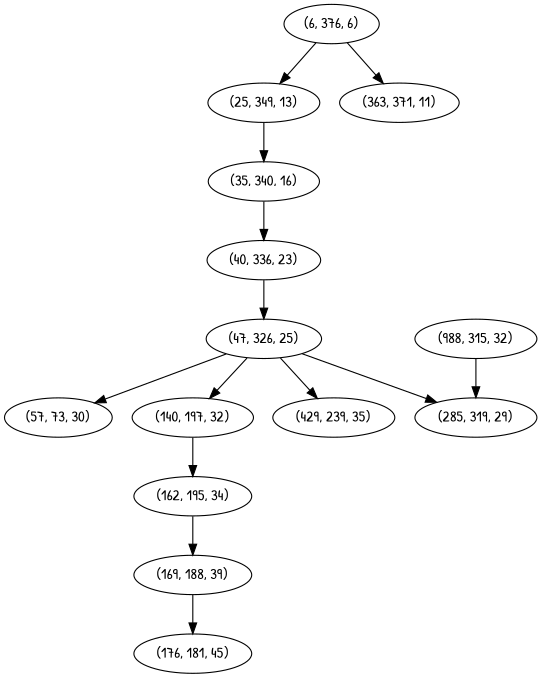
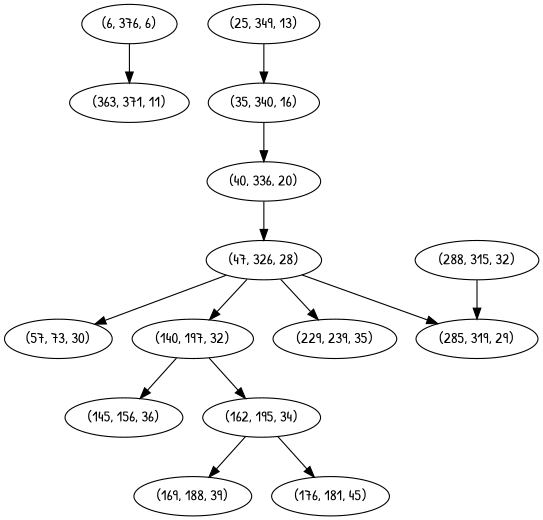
(302, 59) -> none
(264, 260) -> (264, 181)
(264, 339) -> (264, 260)
(476, 339) -> (477, 260)
none -> (124, 418)
(334, 418) -> (335, 339)
(193, 609) -> (293, 453)
